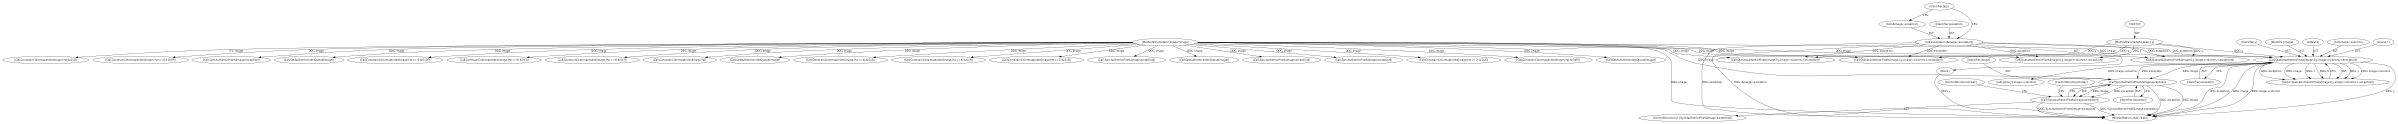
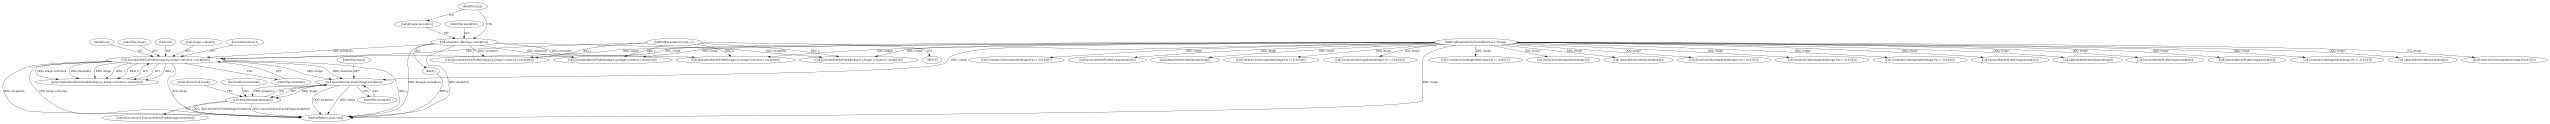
(2135, 32) -> (805, 44)
(1165, 42) -> (1476, 42)
(2383, 42) -> (245, 42)
(1548, 60) -> none
(2016, 82) -> none
(2070, 100) -> (253, 100)
(2130, 118) -> (326, 118)
